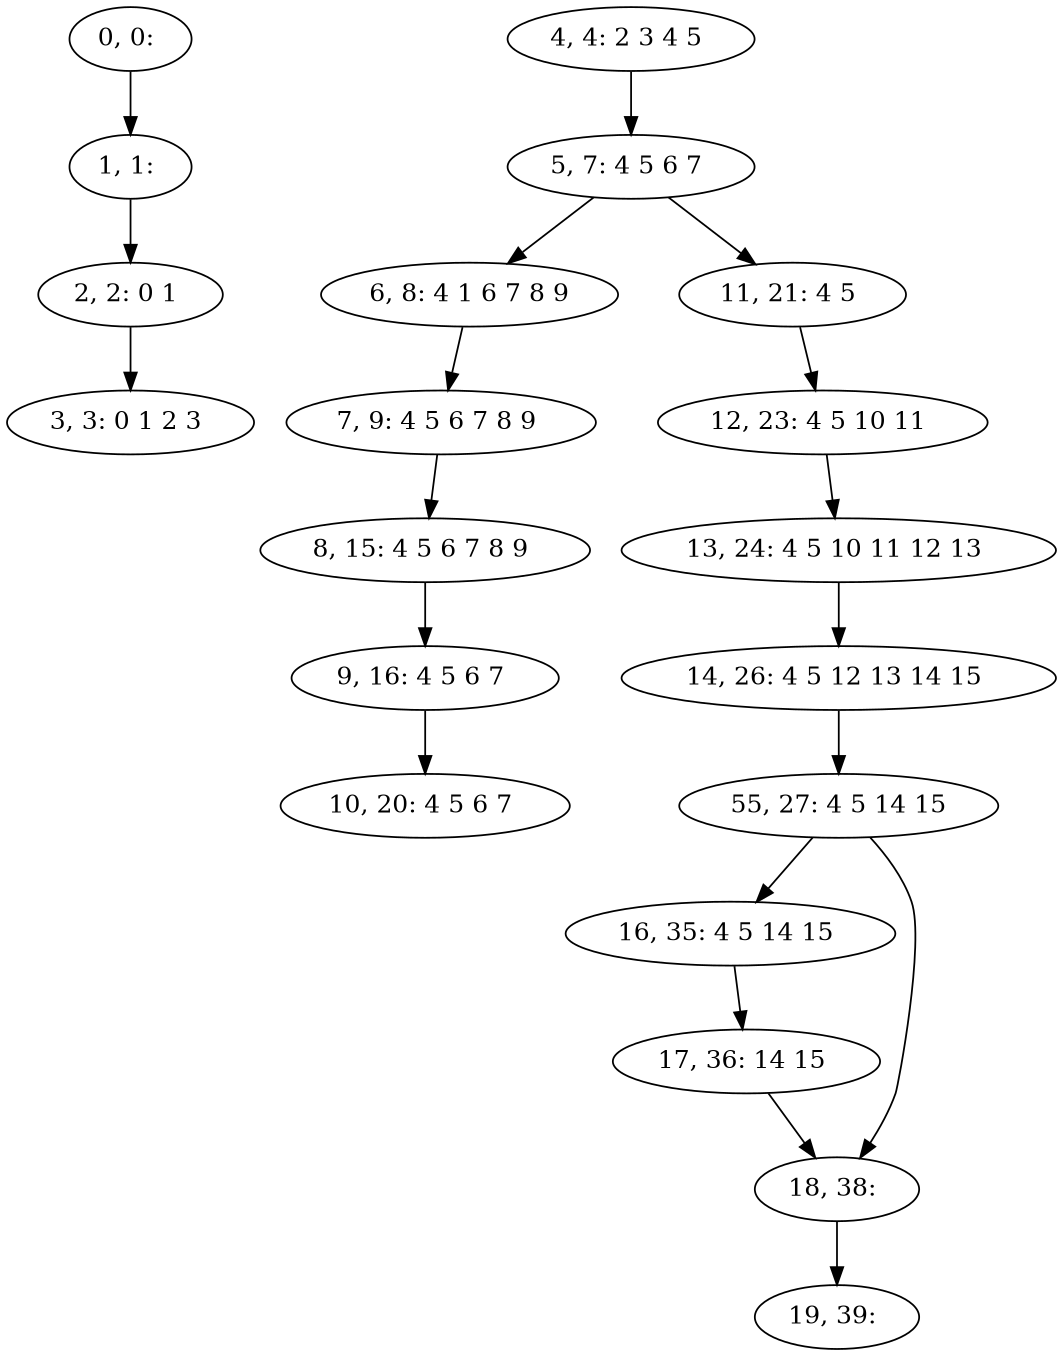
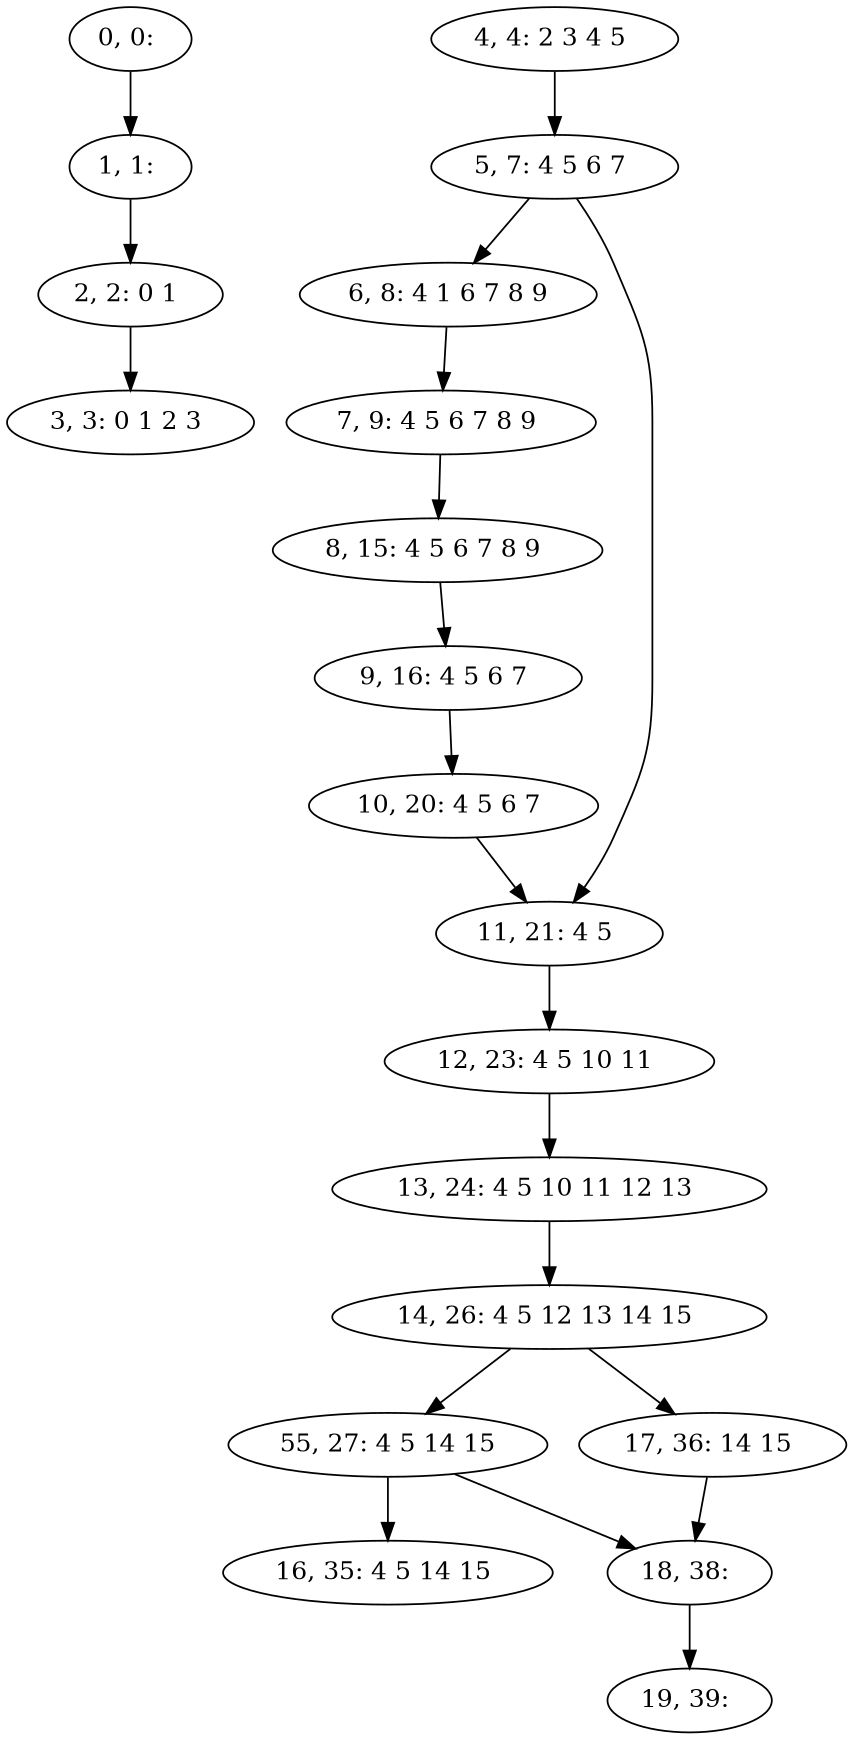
none -> (496, 863)
(737, 989) -> (625, 1376)
